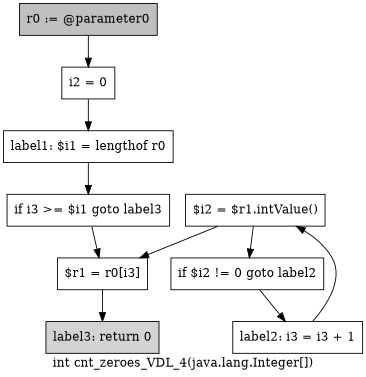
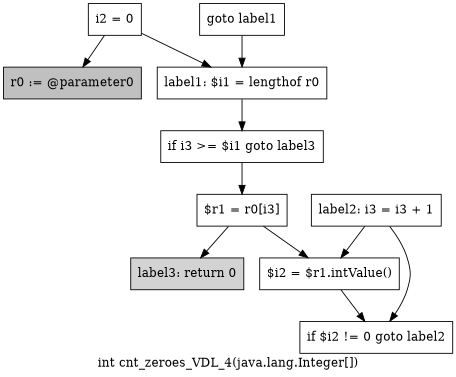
none -> (242, 19)
(88, 47) -> (96, 48)
(183, 240) -> (282, 239)
(270, 302) -> (410, 269)
